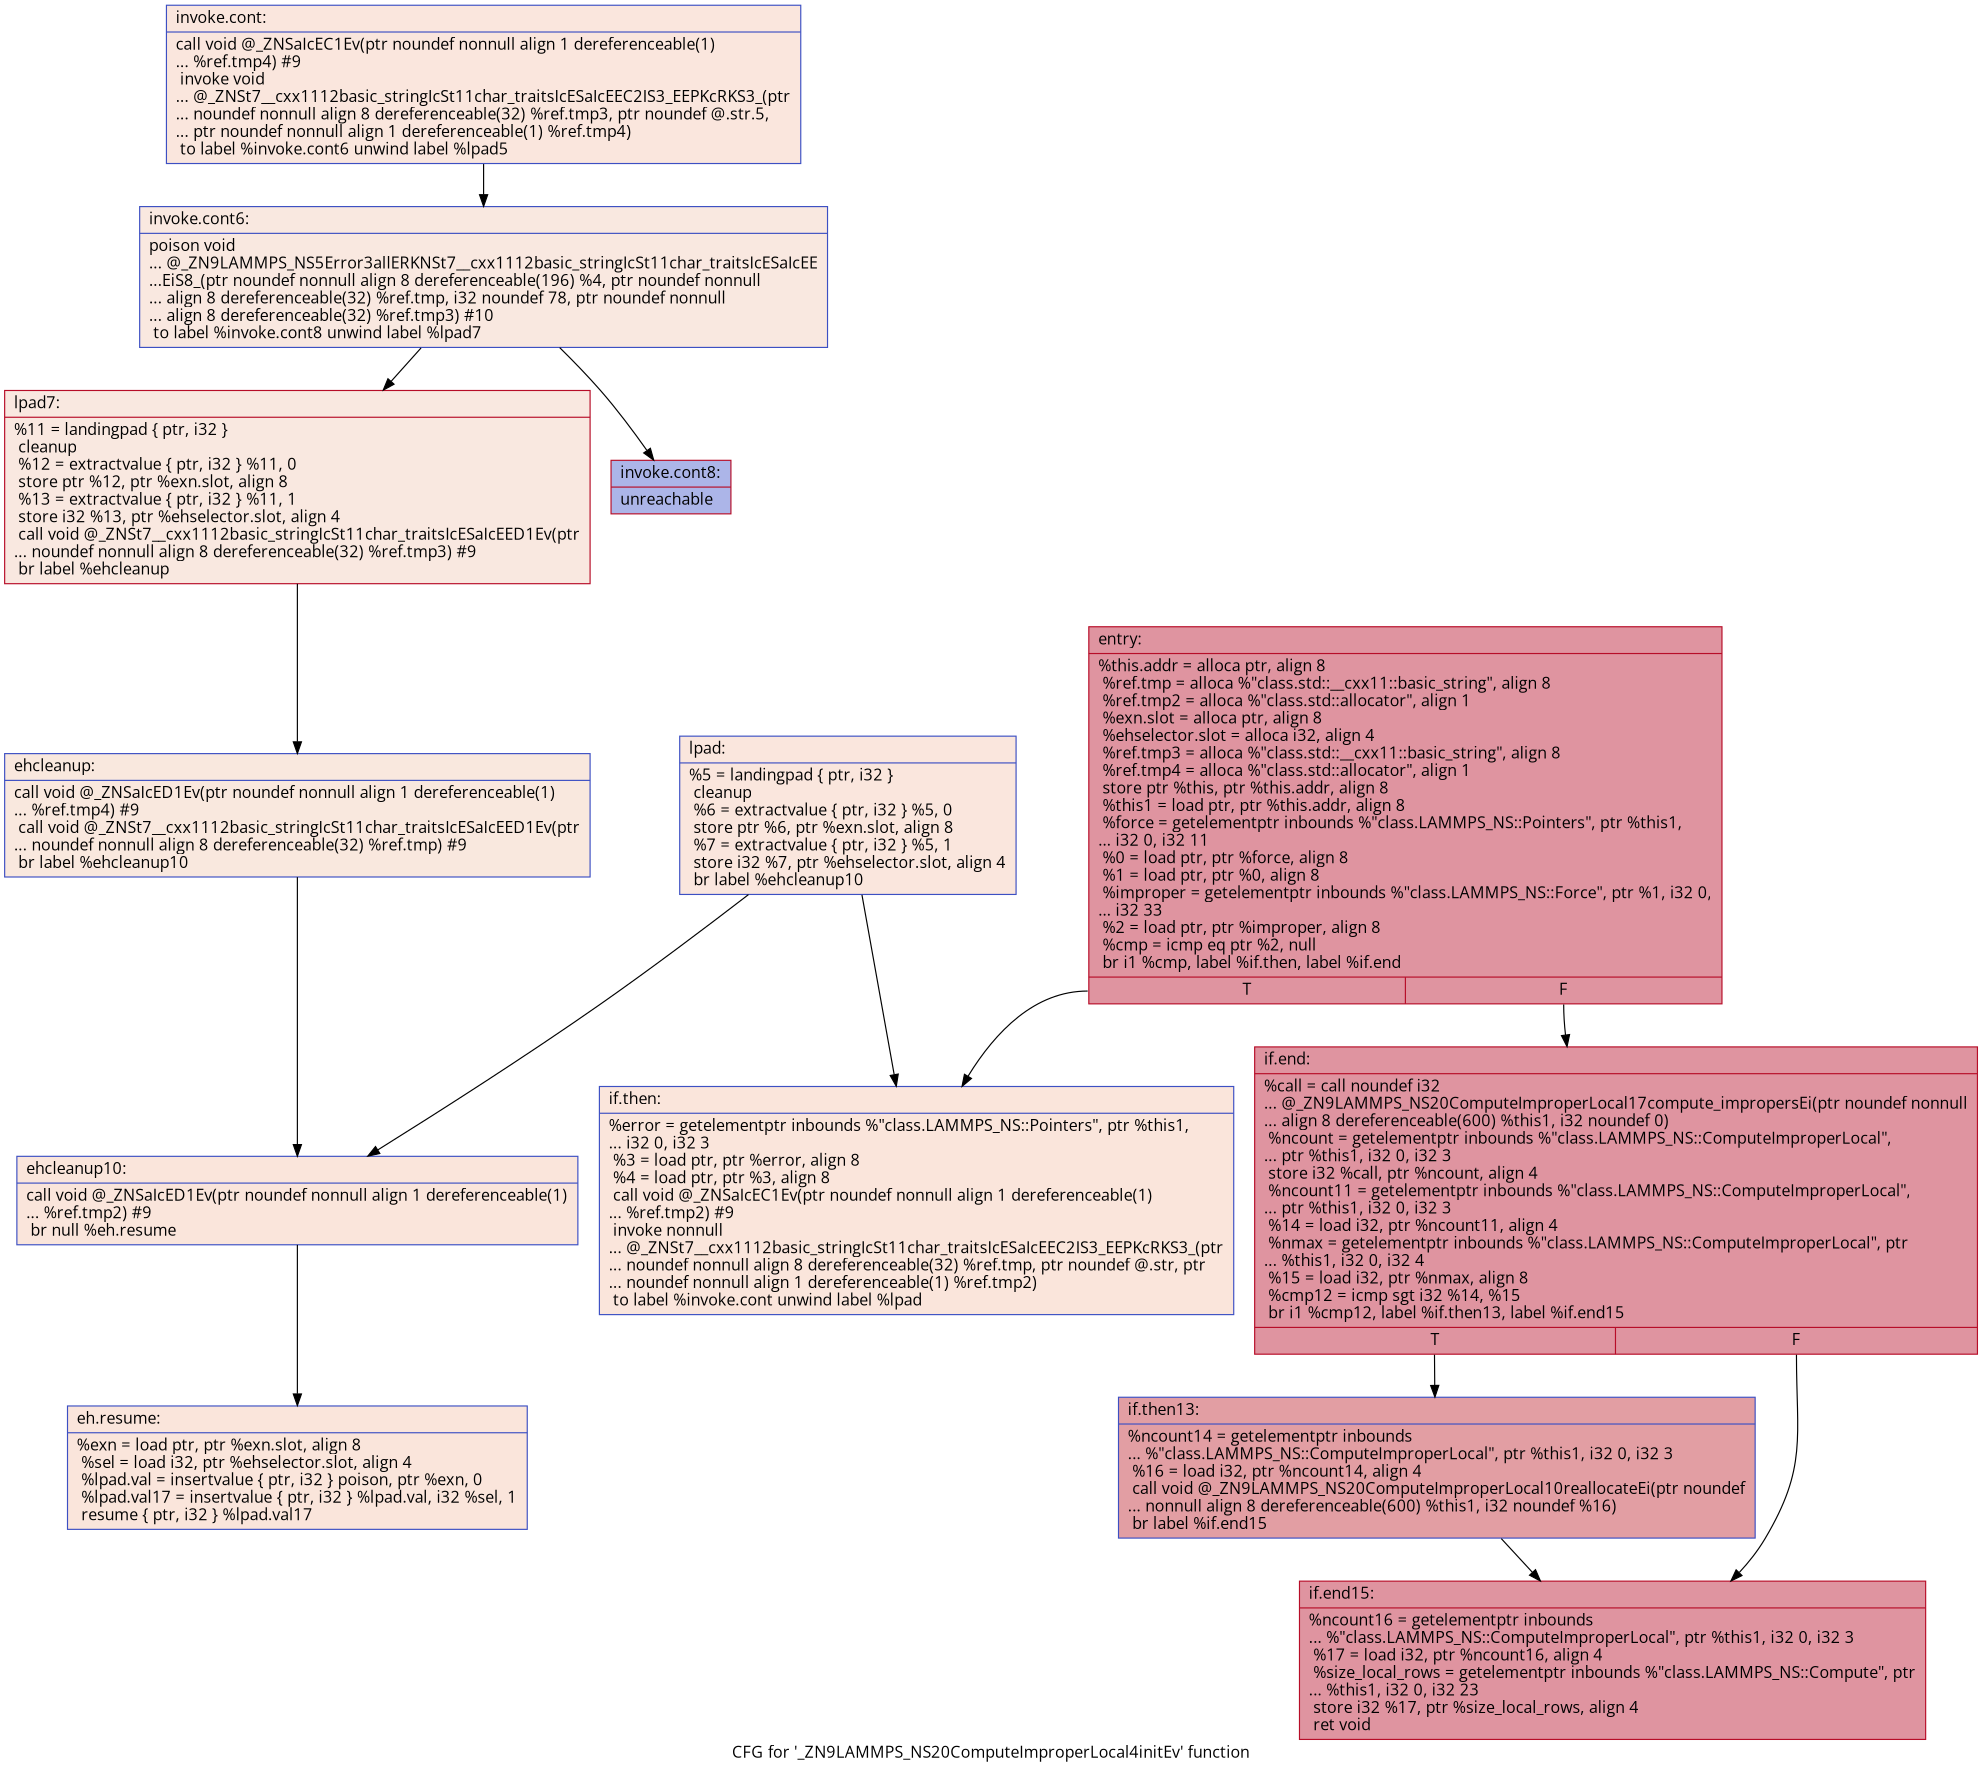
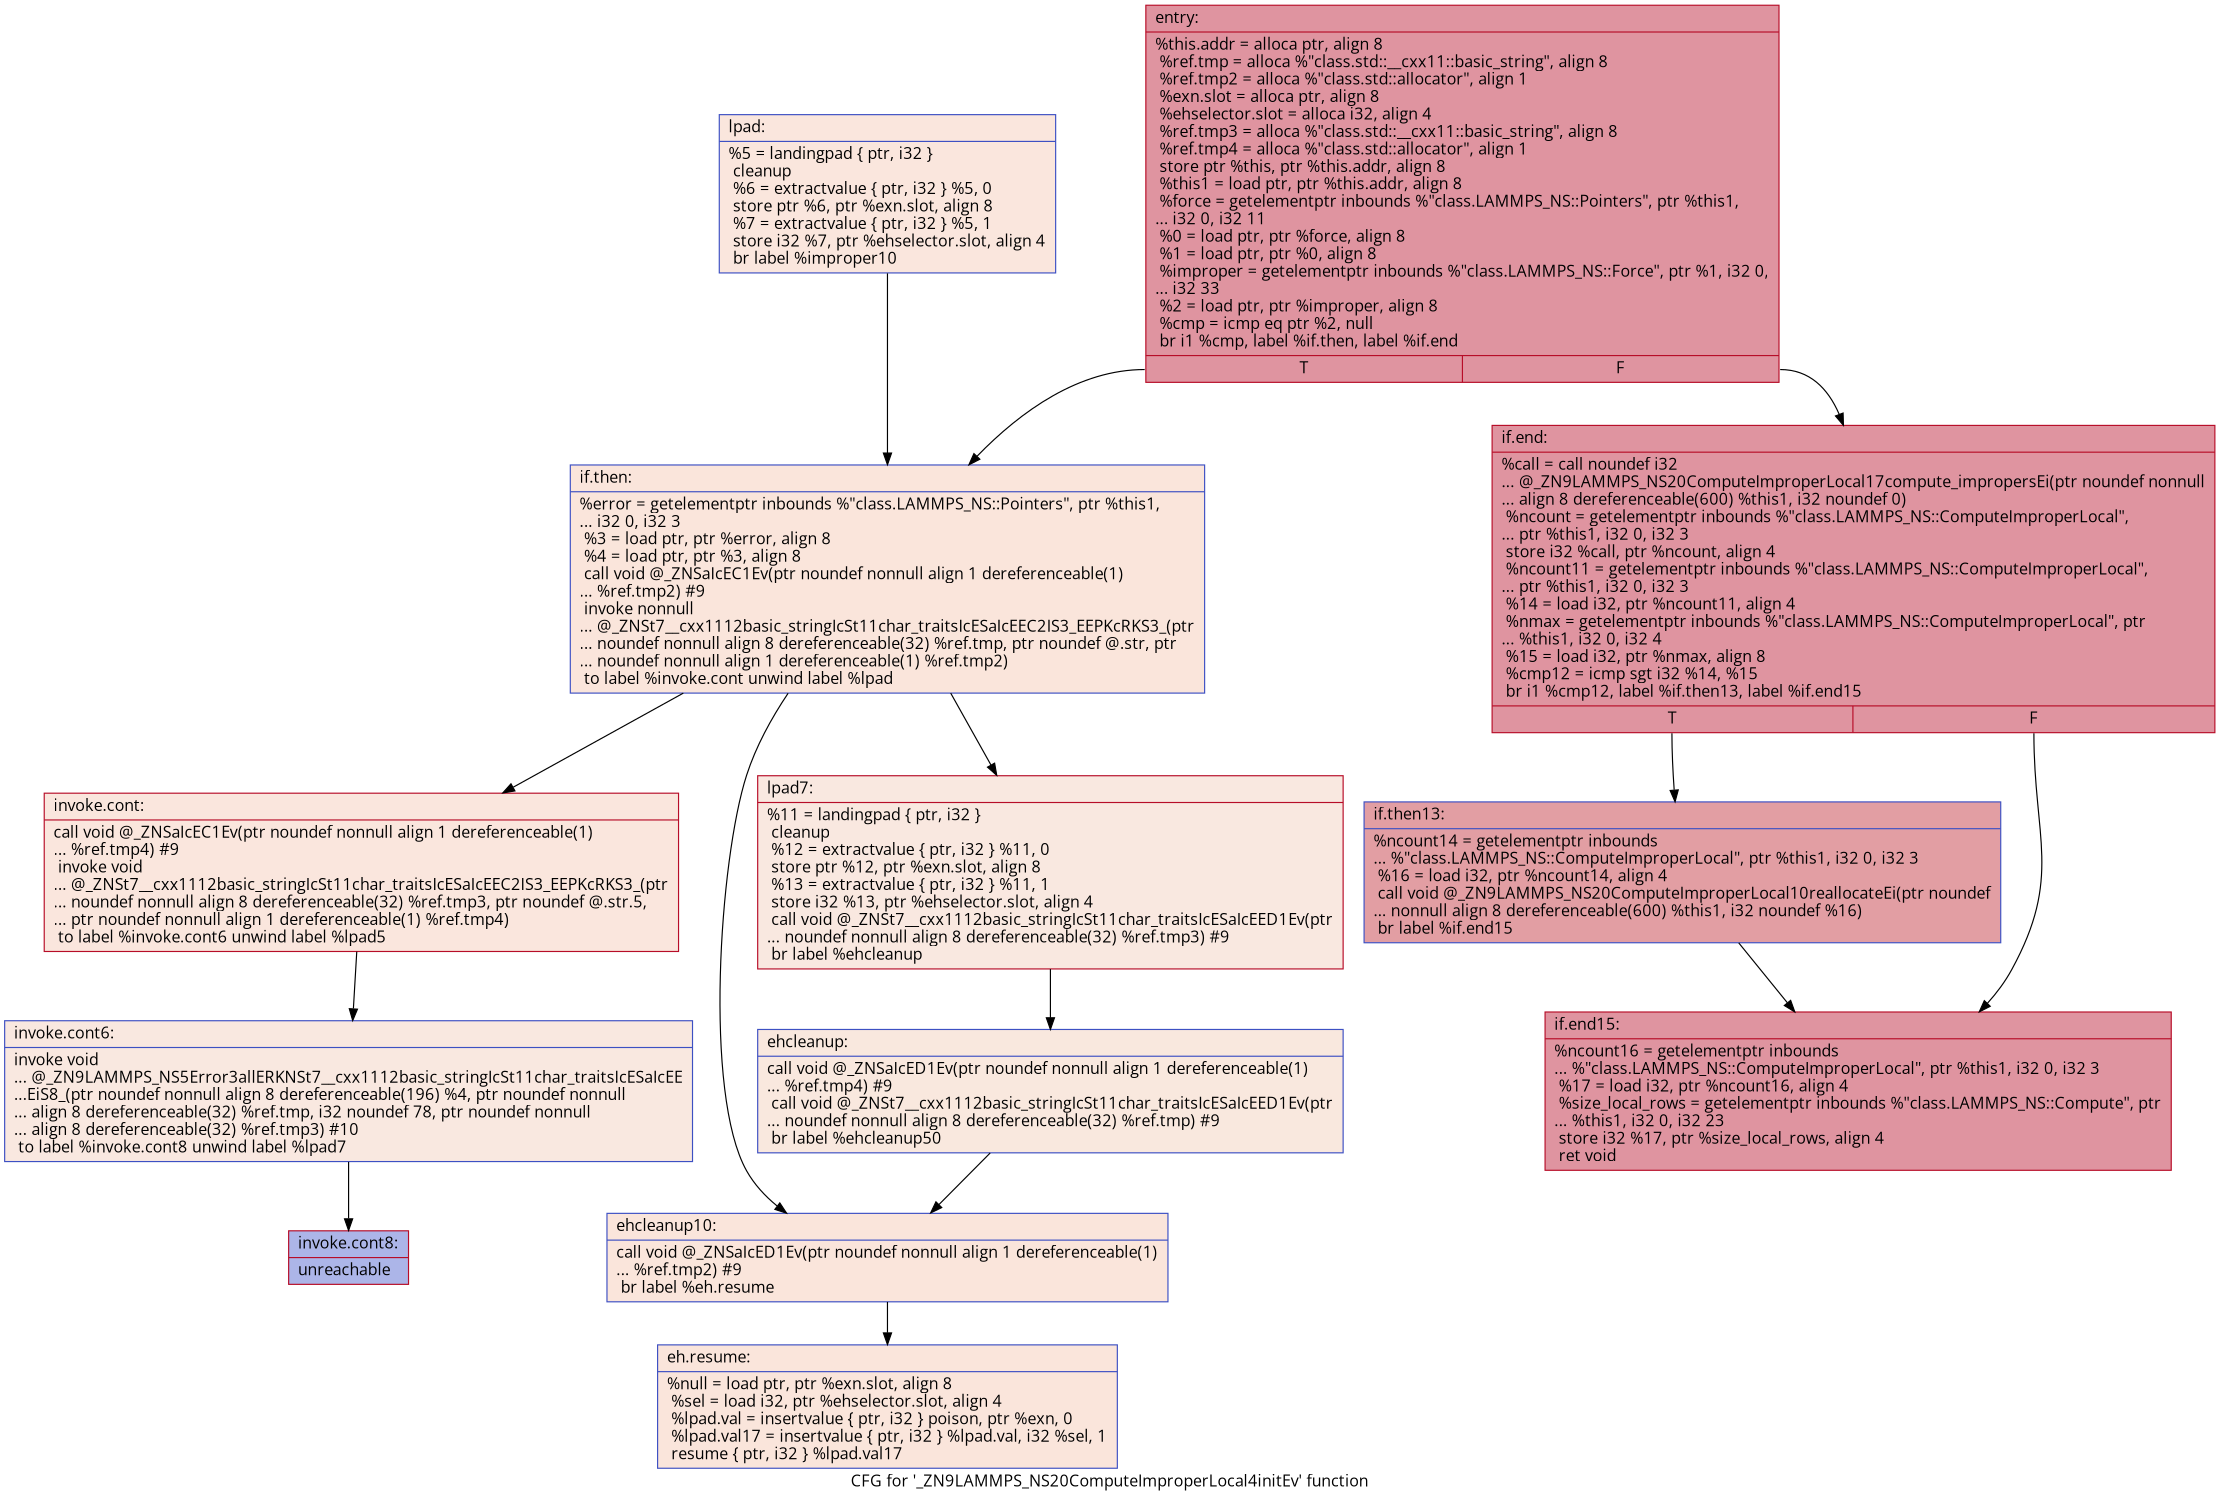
(484, 84) -> (361, 872)
(193, 246) -> (56, 1060)
(406, 365) -> (971, 729)
none -> (598, 740)
(102, 863) -> (855, 1139)
(777, 880) -> (813, 259)
(567, 1027) -> (722, 951)
(102, 1231) -> (695, 1288)
(219, 1446) -> (810, 1384)
